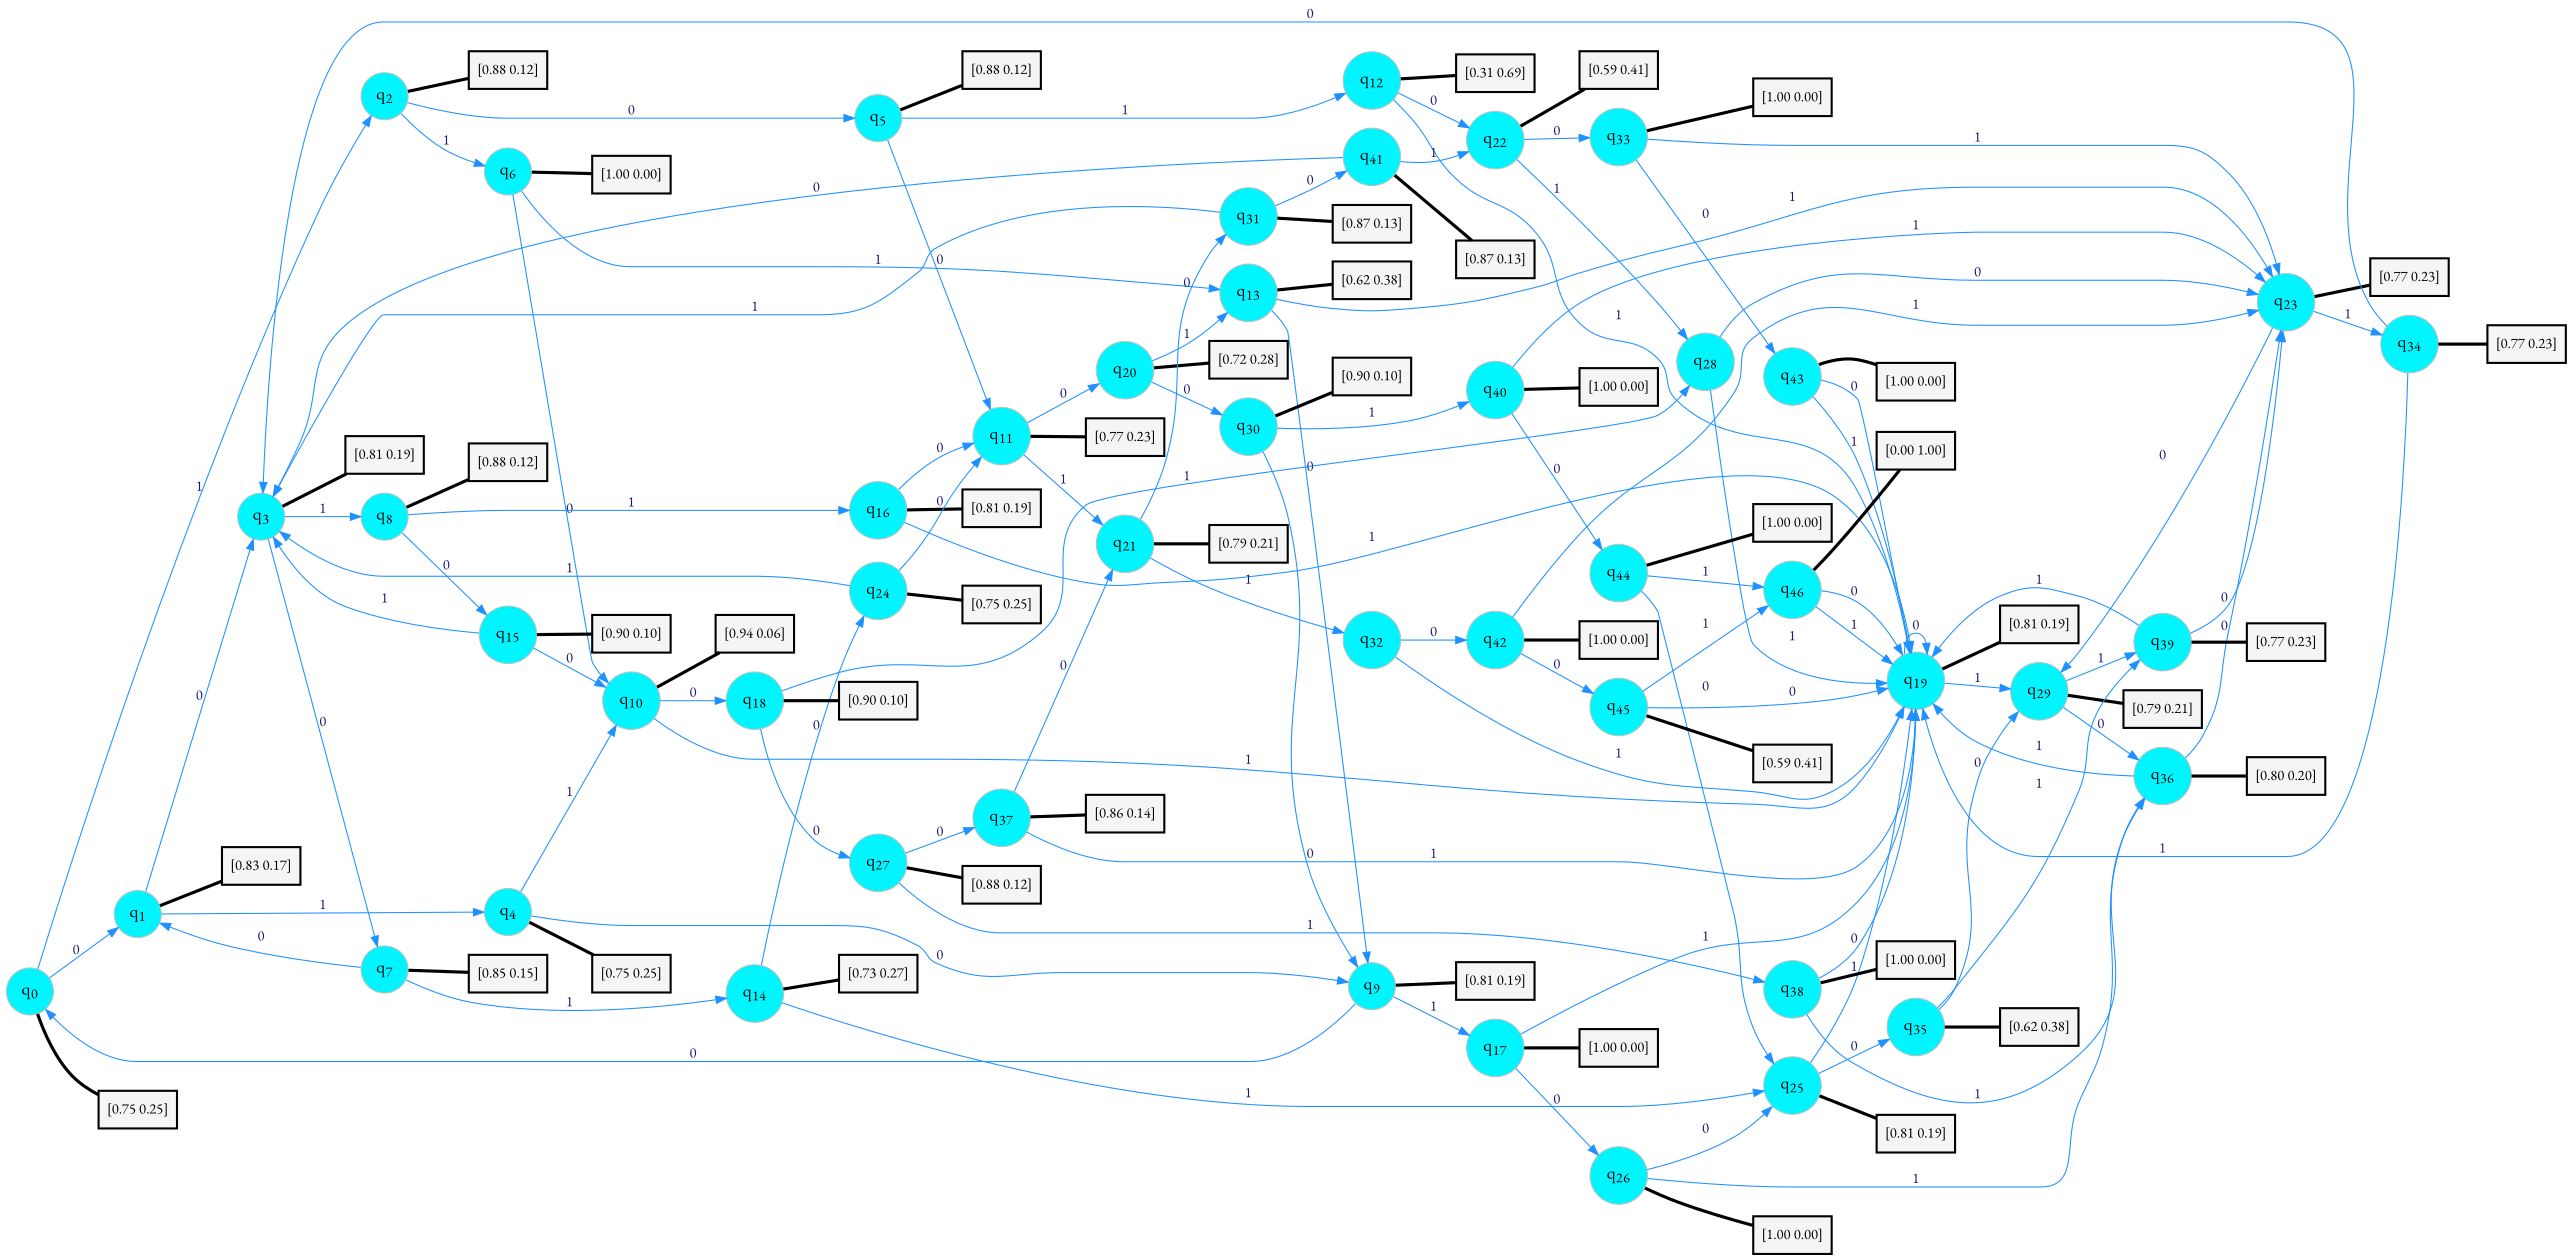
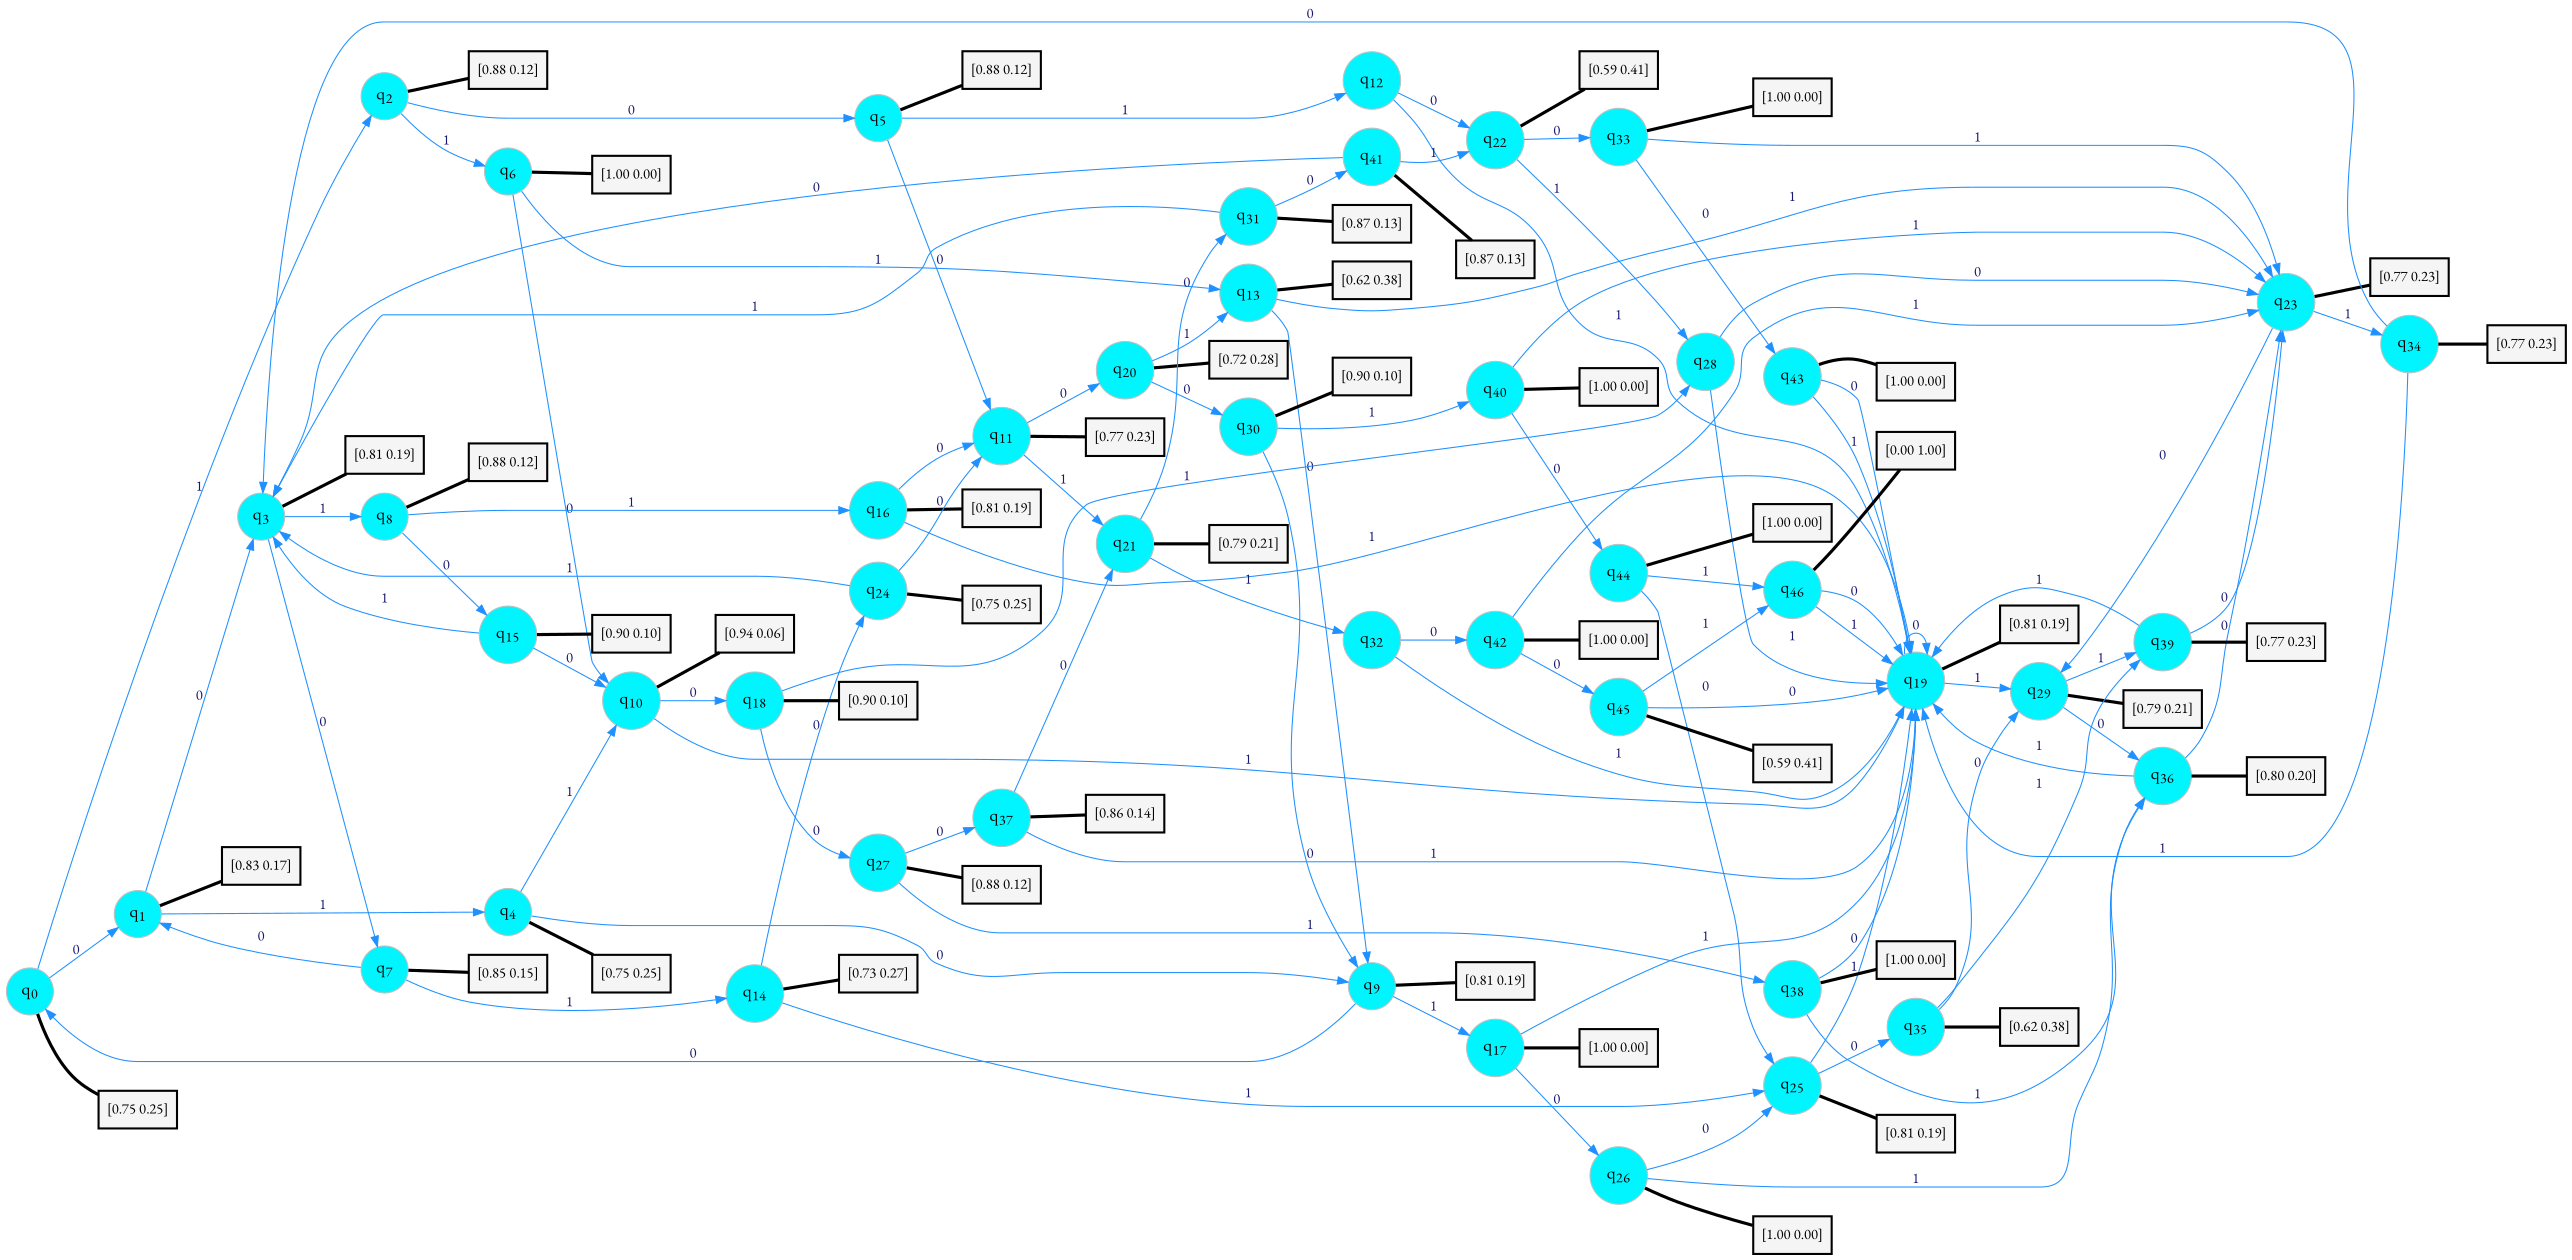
(1495, 73) -> none
